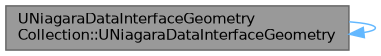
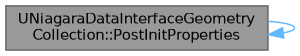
(177, 28) -> (137, 28)
